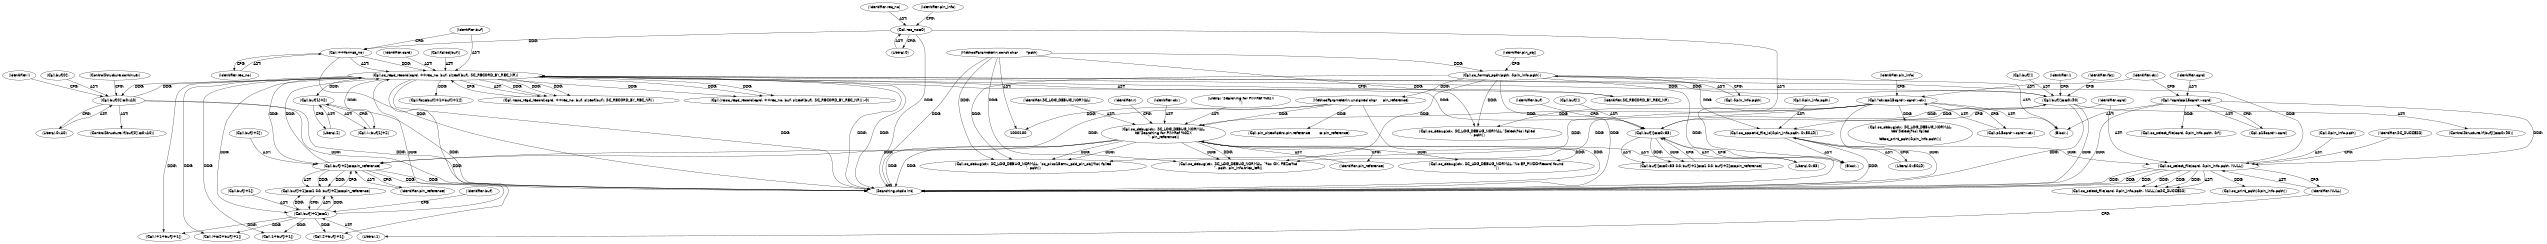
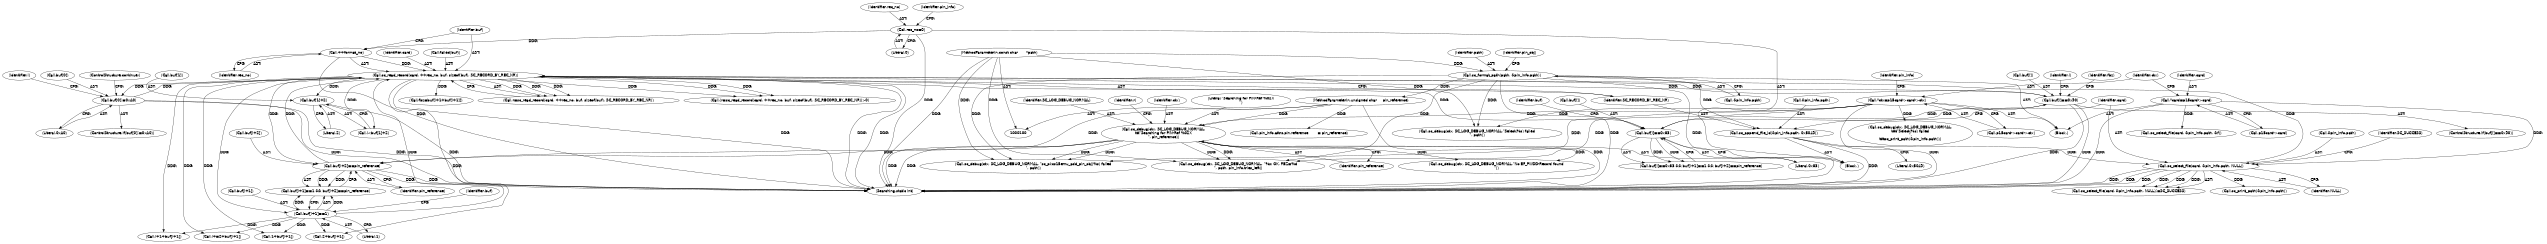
none -> (1469, 53)
none -> (172, 75)
(1092, 114) -> (1092, 114)
(1299, 133) -> (1299, 133)
(1849, 147) -> (1696, 115)
(1350, 230) -> (352, 220)
